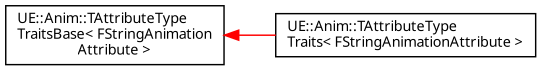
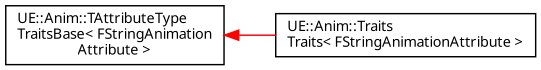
(406, 35) -> (406, 35)
